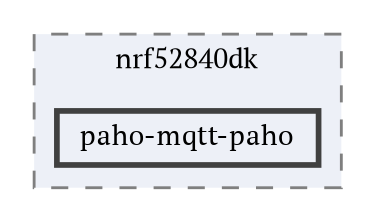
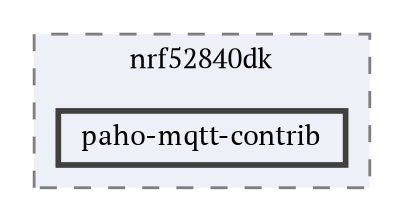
(188, 138) -> (202, 138)
